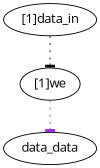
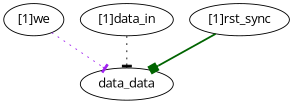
none -> (240, 20)
(50, 50) -> (127, 50)
